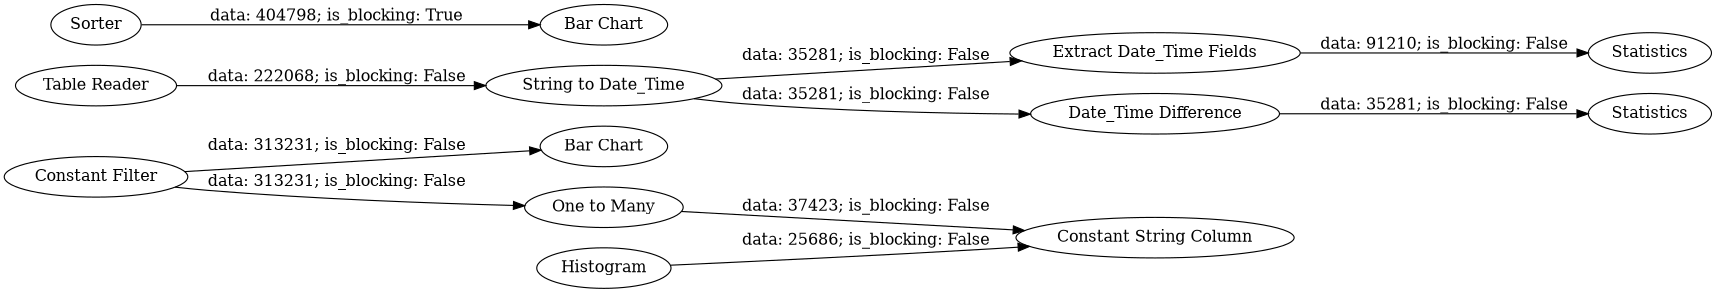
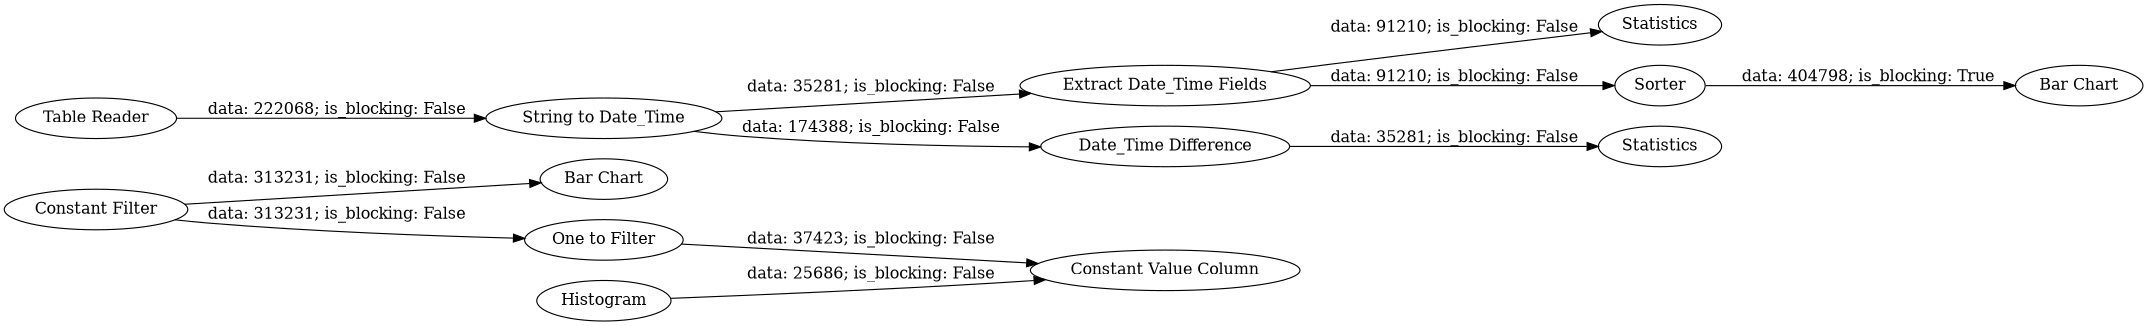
none -> (1457, 86)
(866, 95) -> (871, 128)
(604, 207) -> (604, 240)
(1155, 238) -> (1165, 270)
